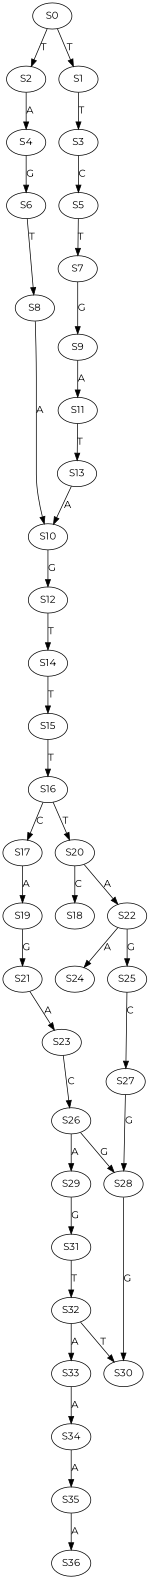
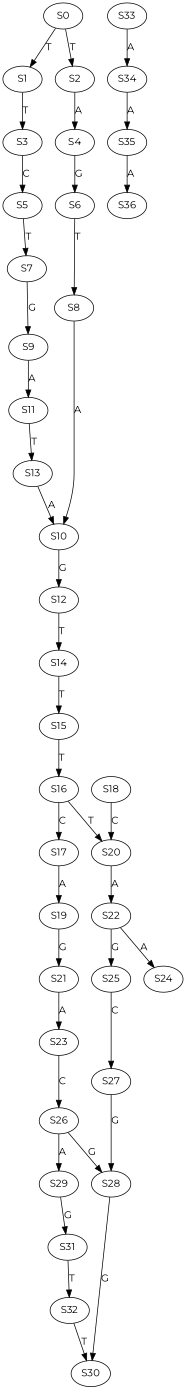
(75, 881) -> (111, 818)
(71, 1338) -> none
